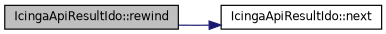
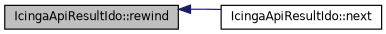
(194, 25) -> (206, 9)
